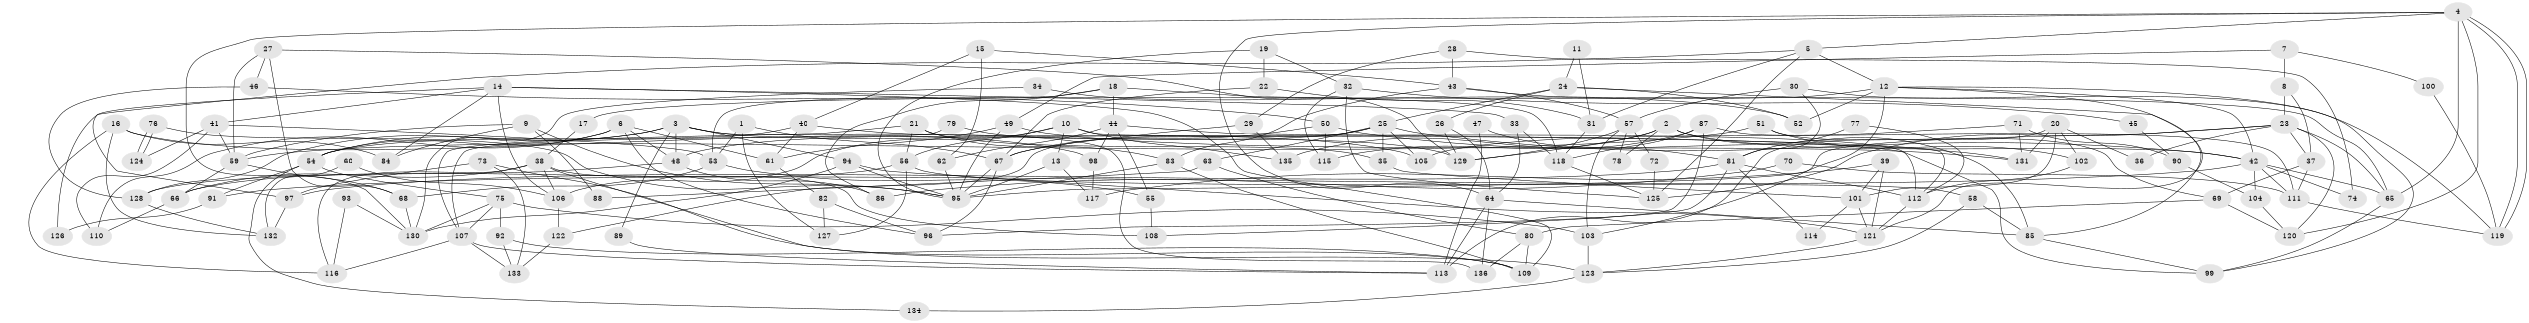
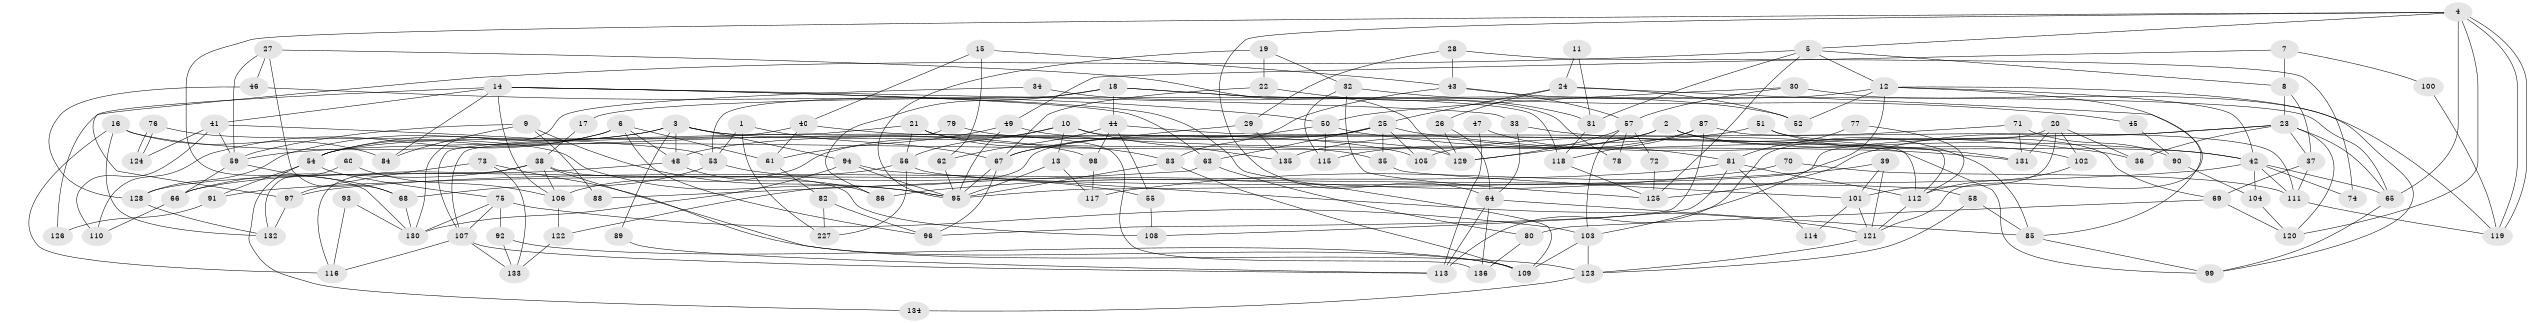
none -> (2047, 68)
none -> (862, 96)
(1819, 129) -> (1559, 99)
(1537, 143) -> (1828, 140)
(1642, 143) -> (1374, 98)
(825, 236) -> (825, 236)
(1527, 255) -> (1556, 255)
